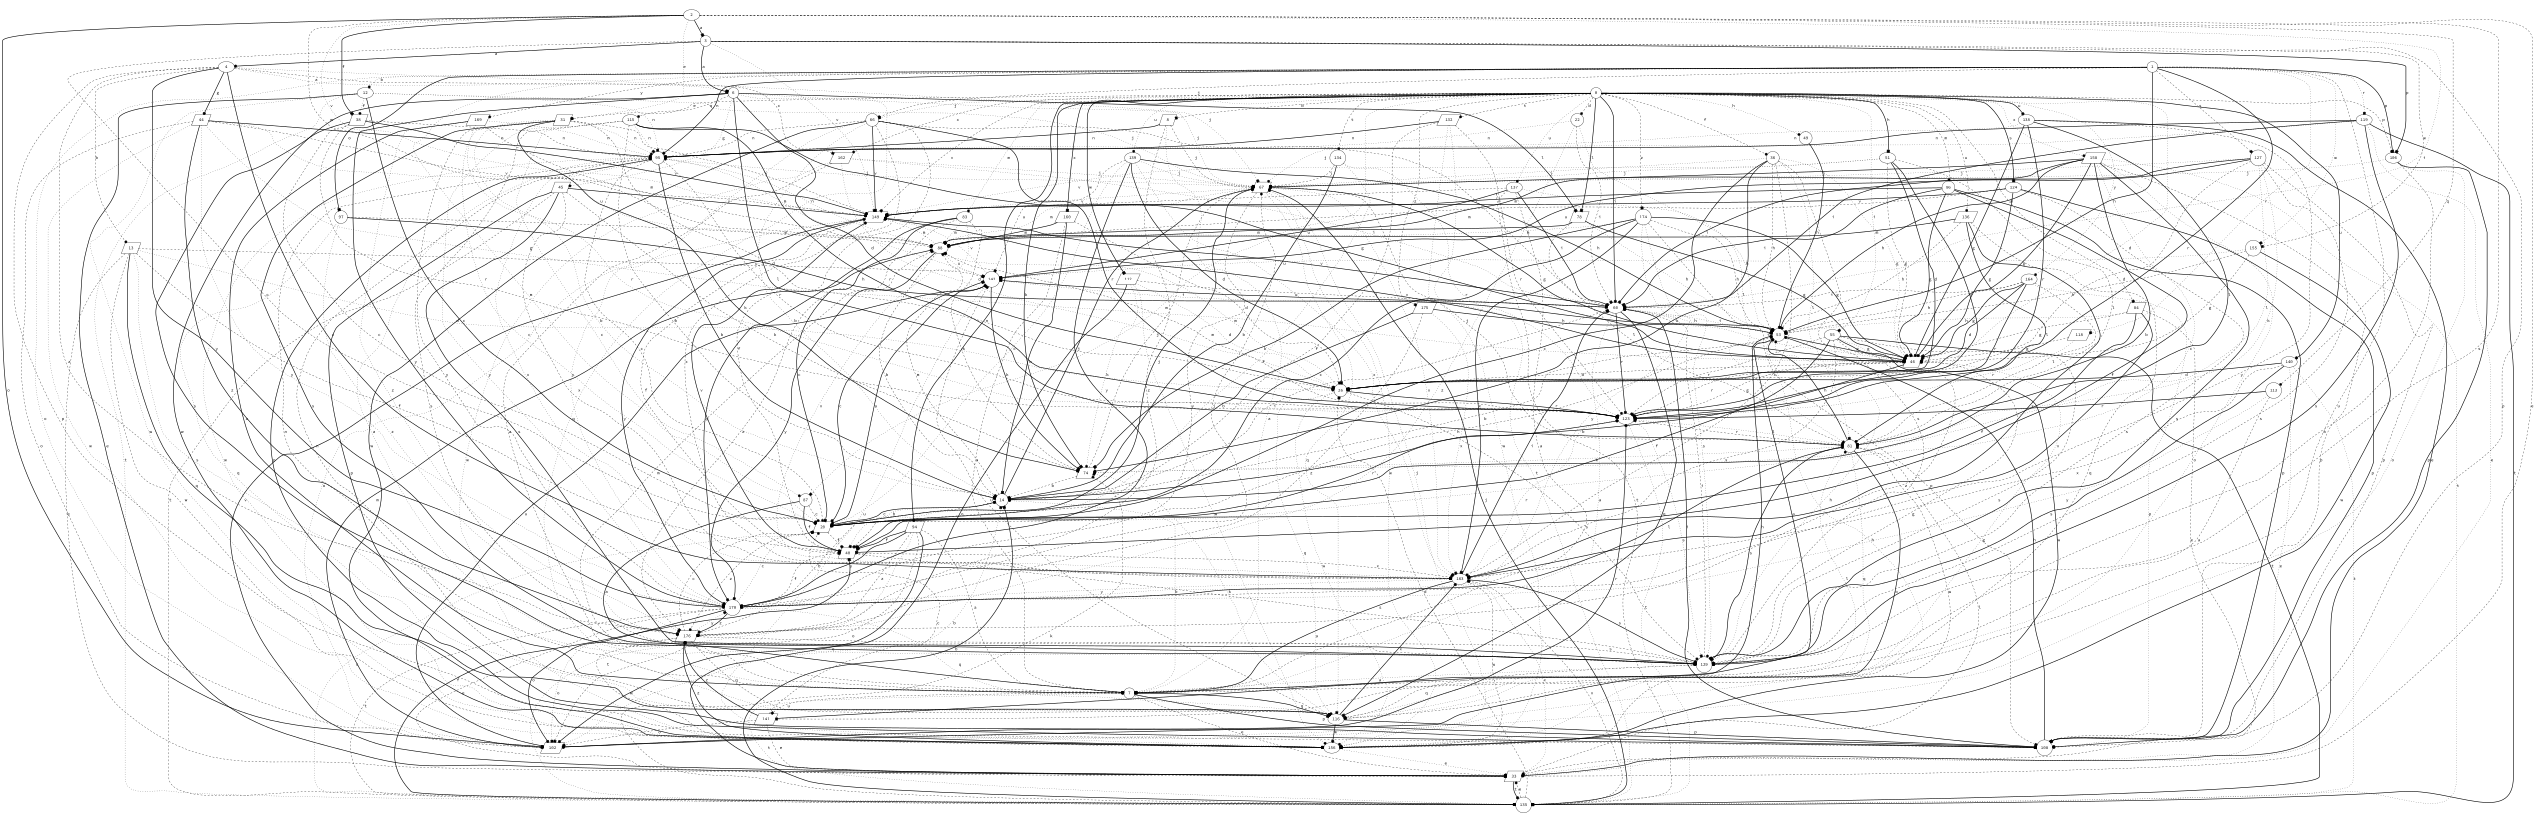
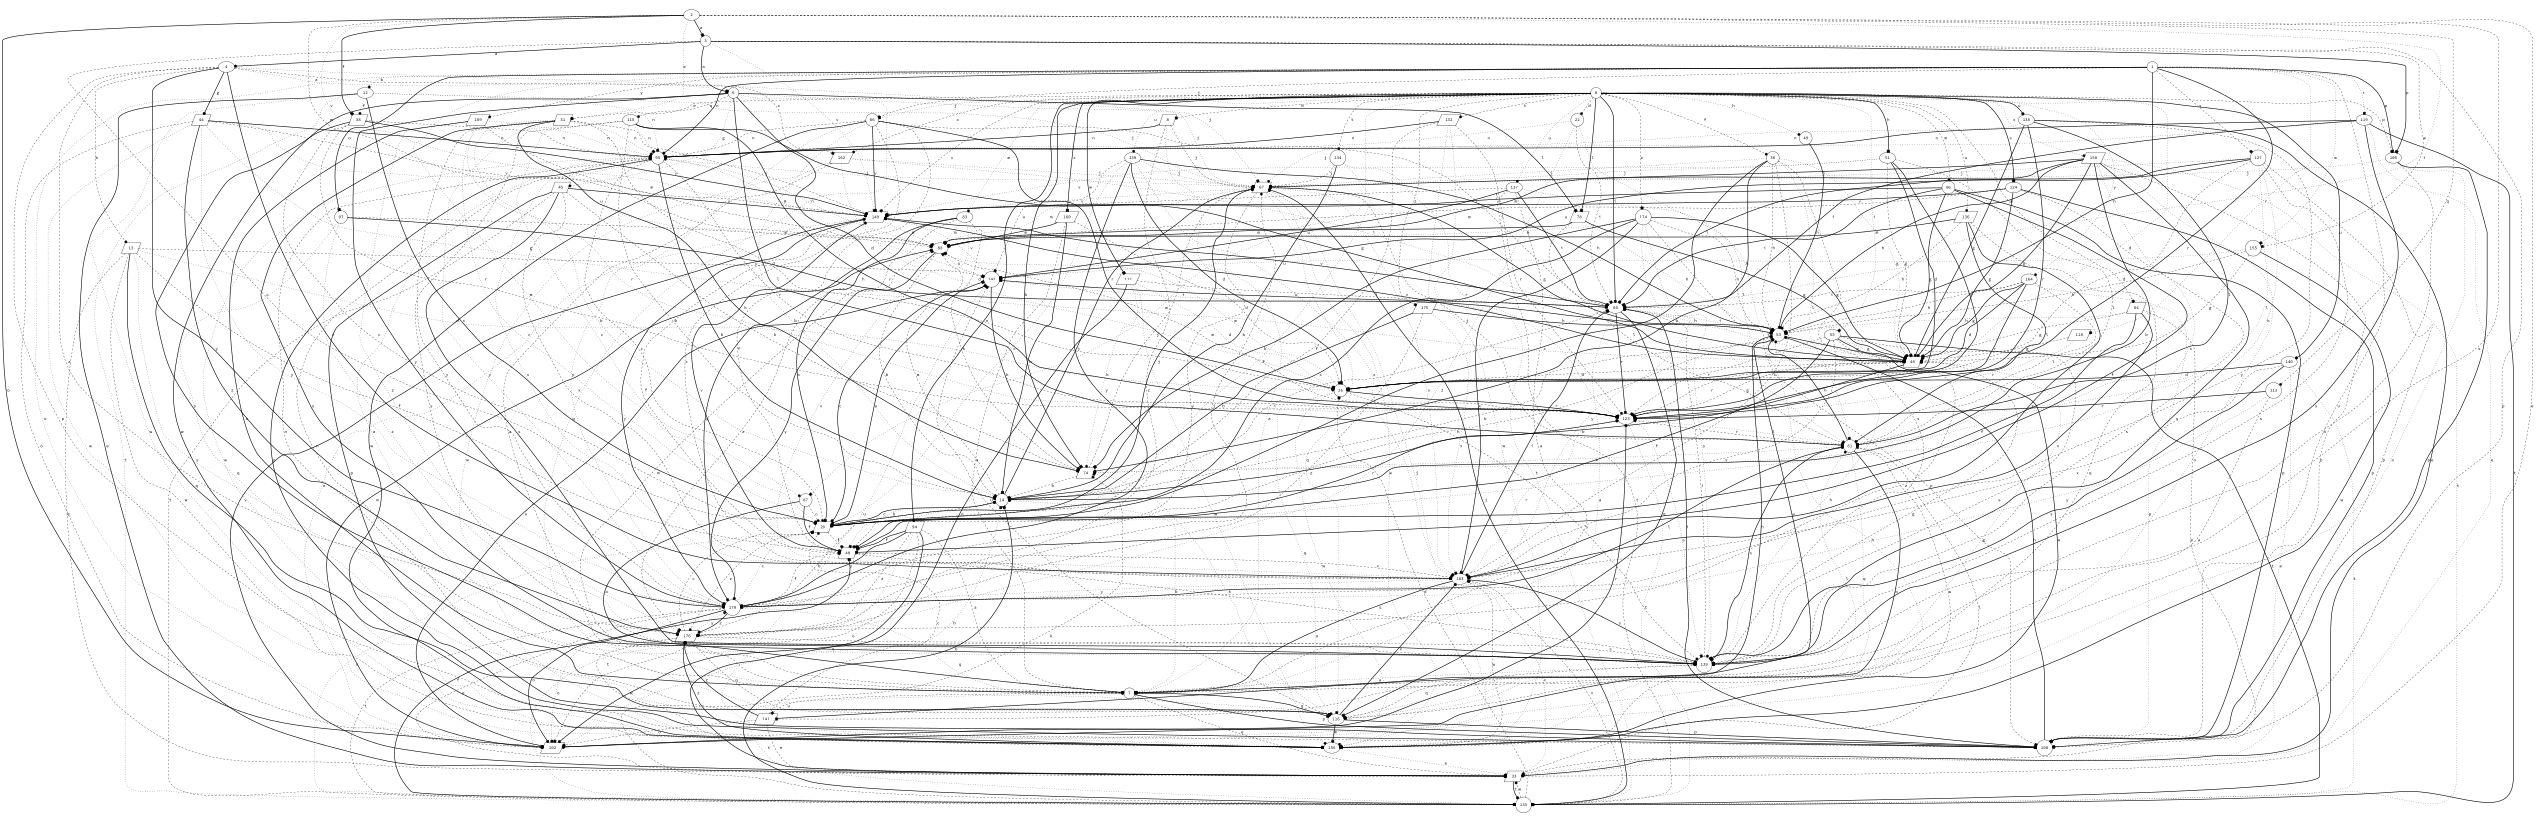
(910, 228) -> (904, 231)
